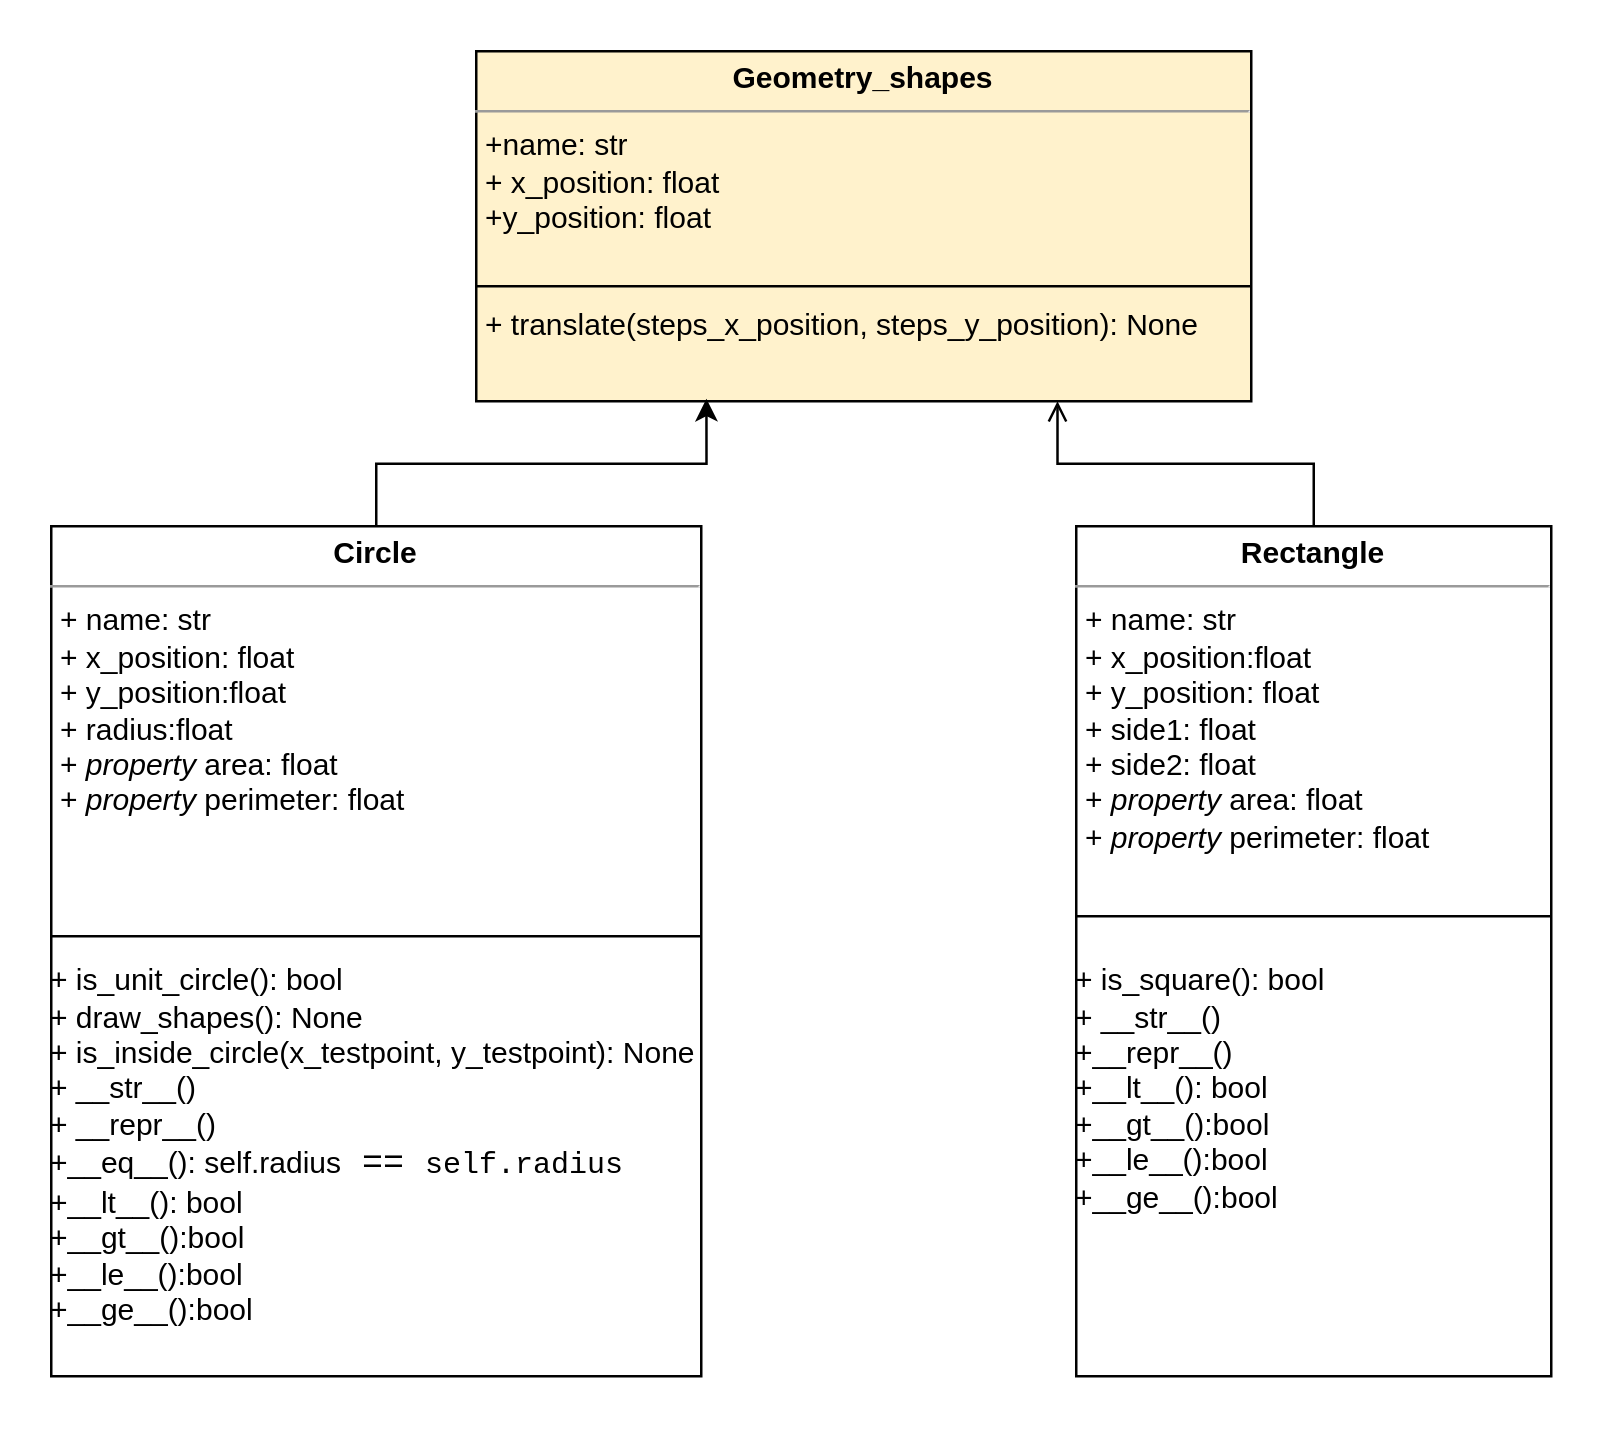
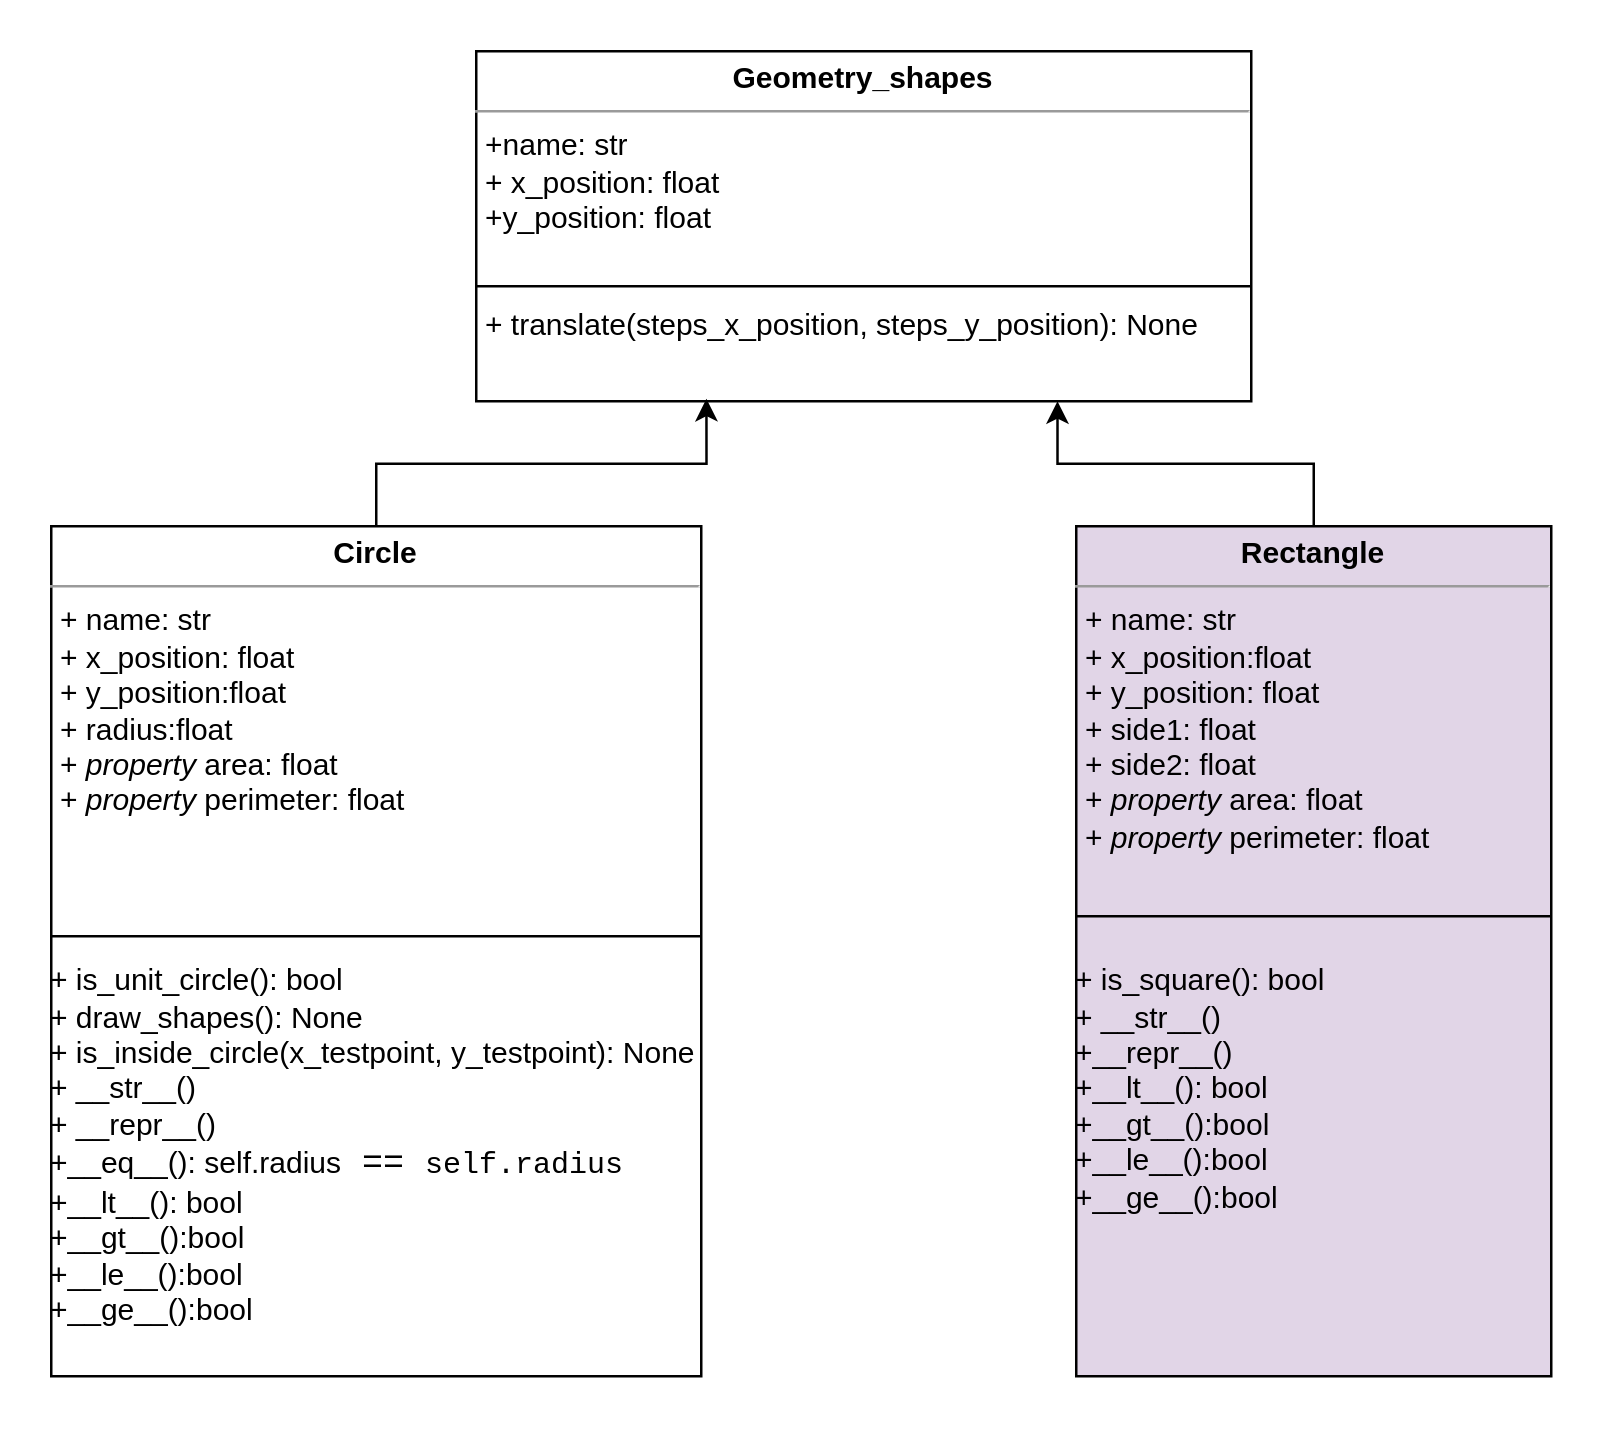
(864, 226) -> (864, 226)
(1058, 415) -> (1058, 419)
(1314, 951) -> (1314, 951)
